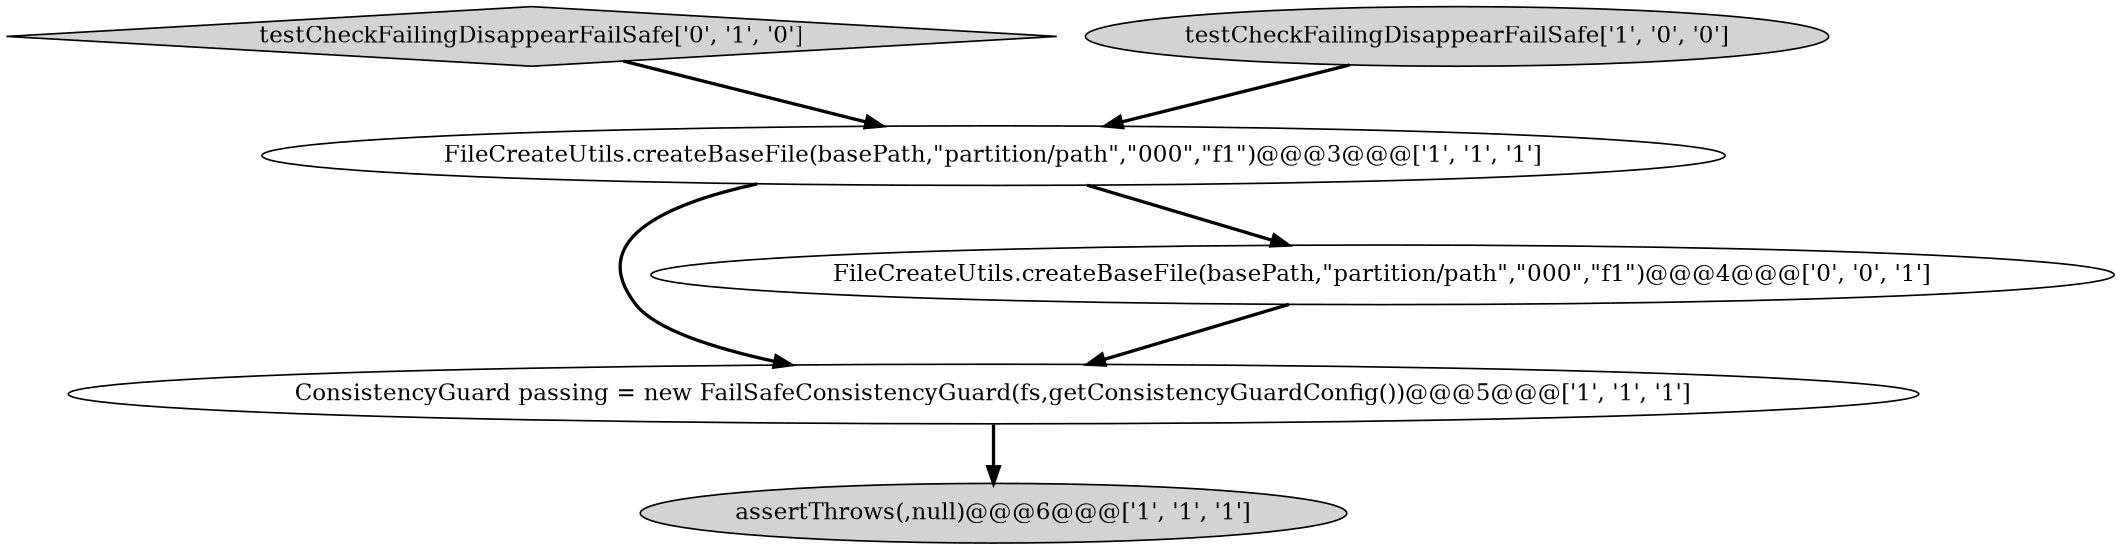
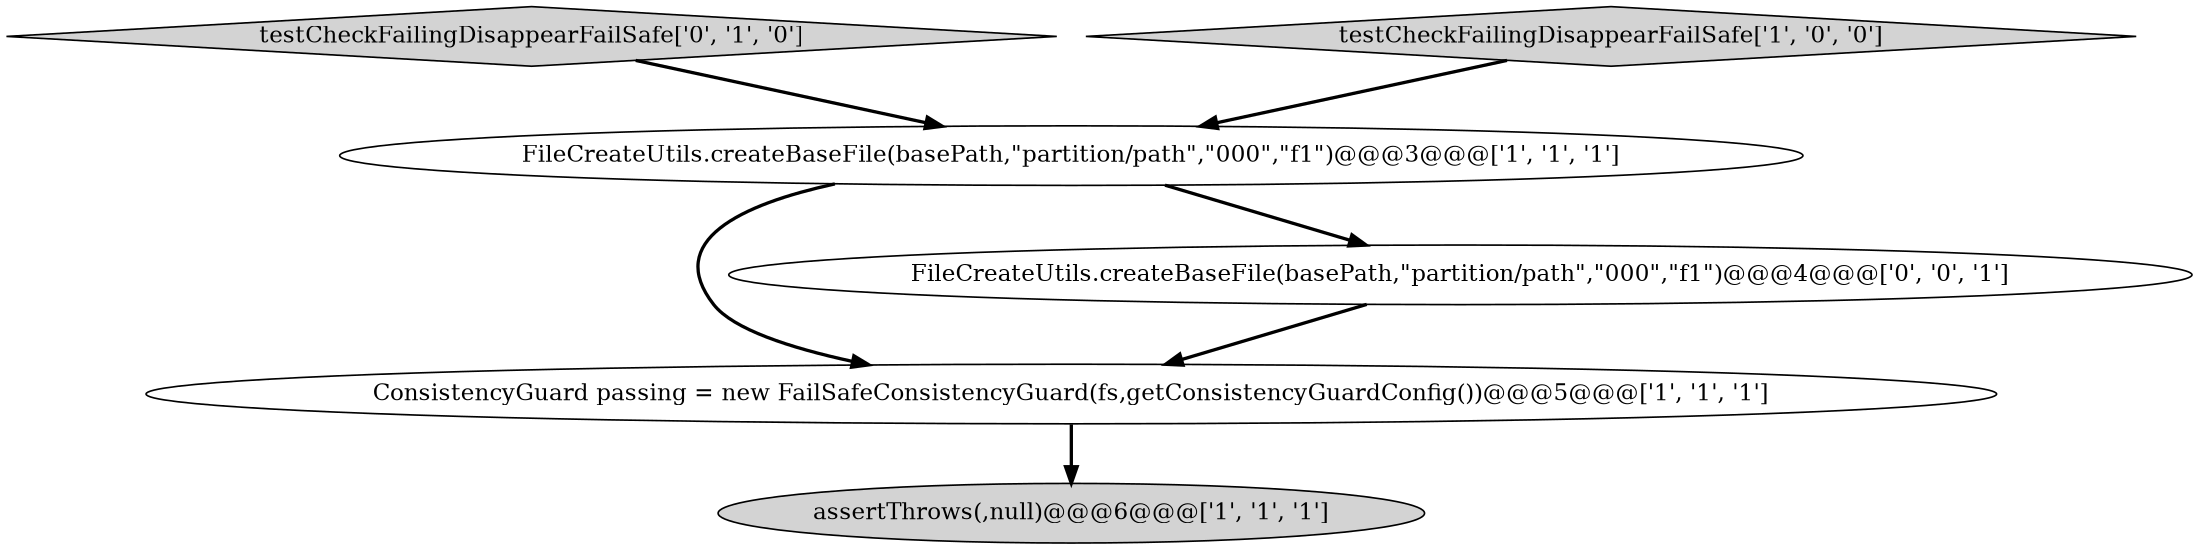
(1457, 36) -> (1611, 36)
